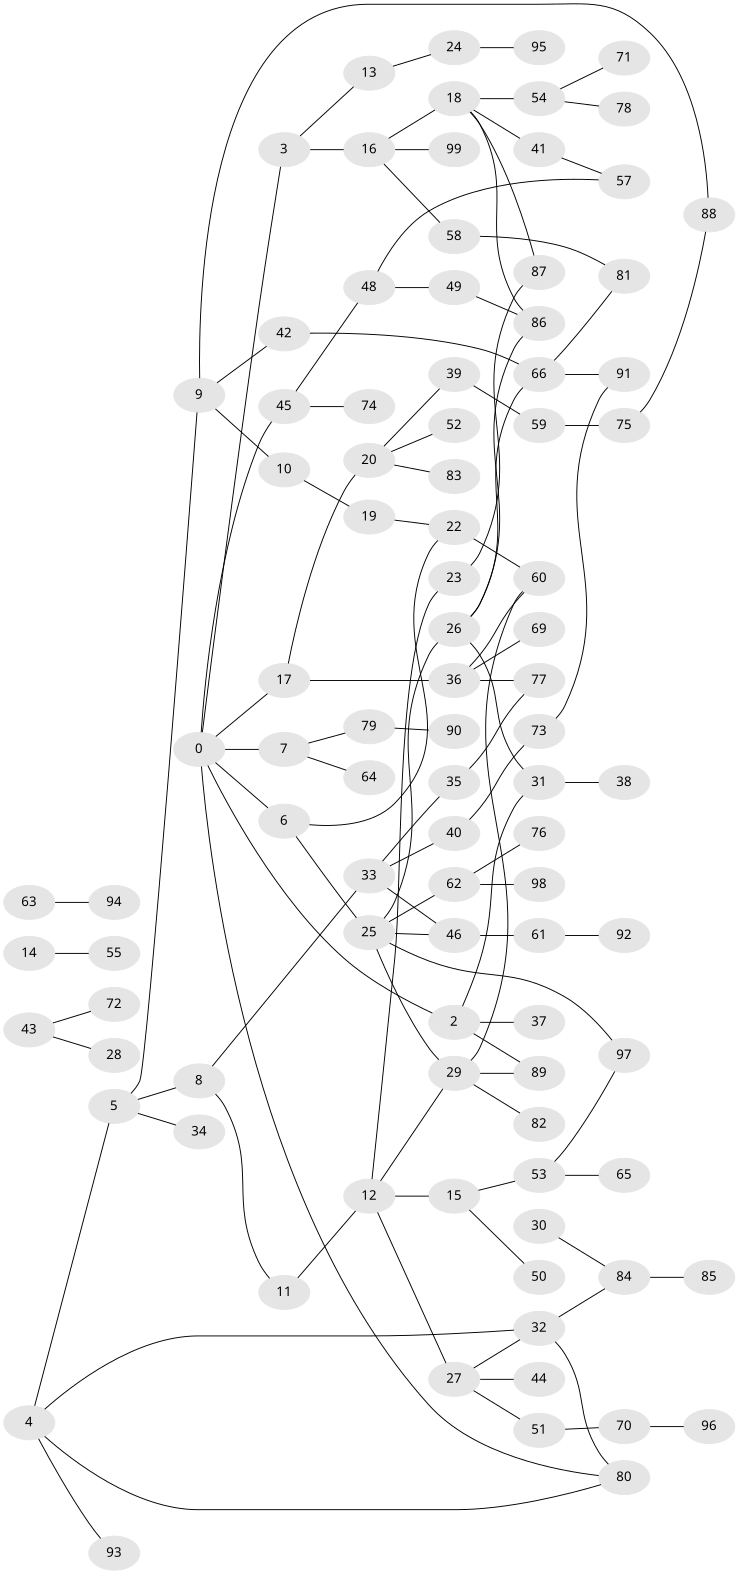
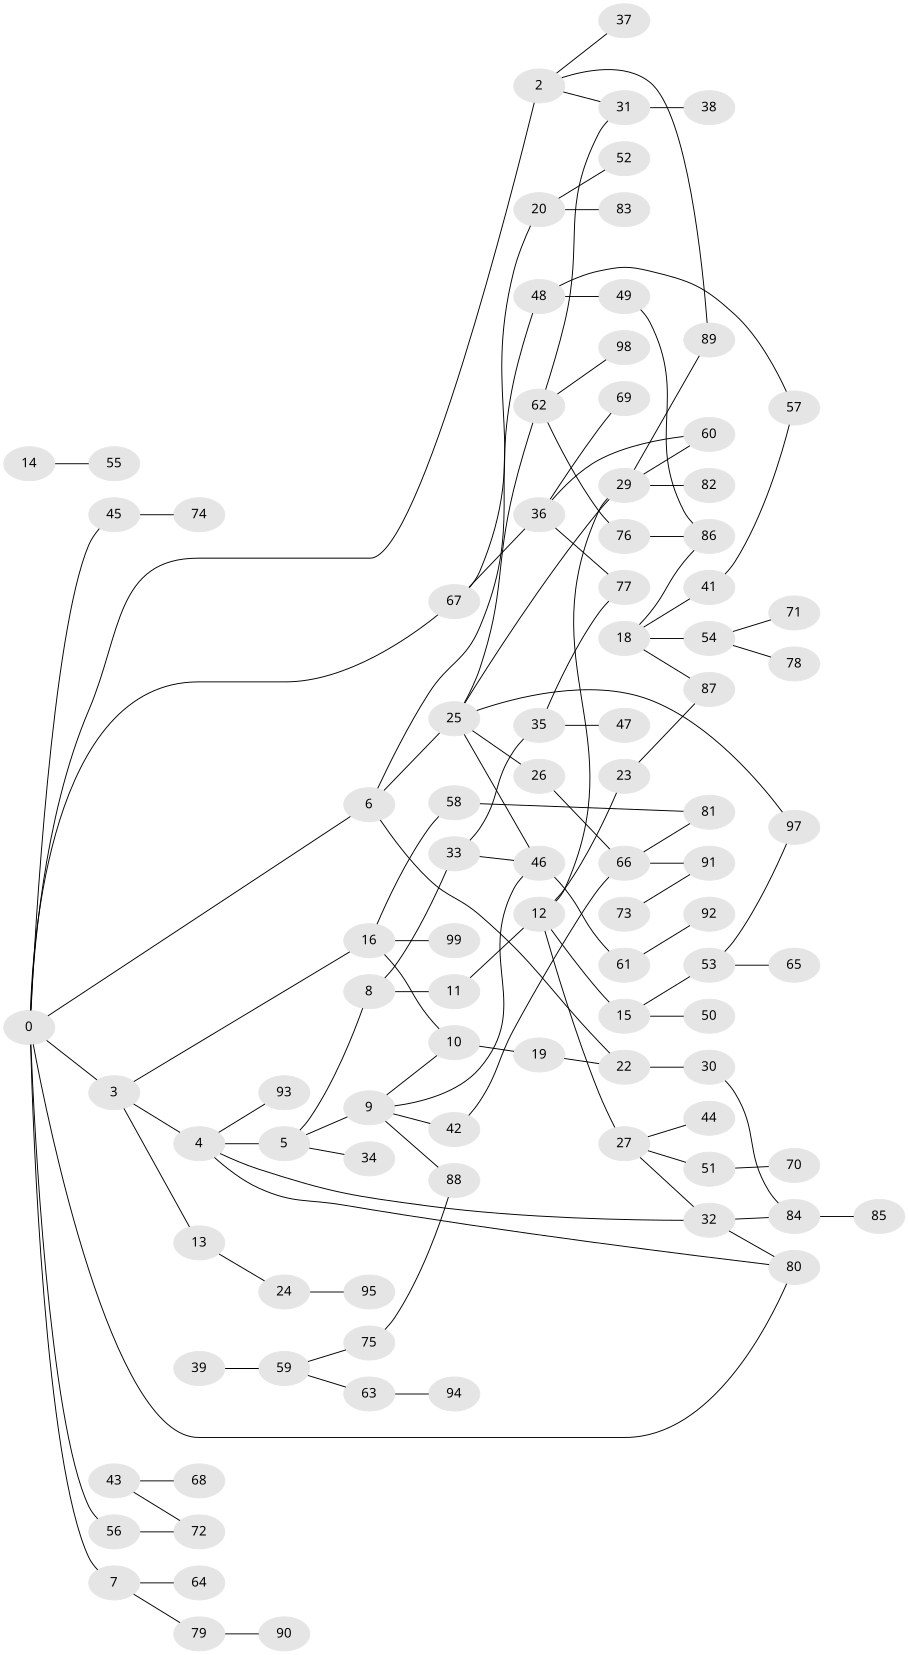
(412, 124) -> (408, 986)
(327, 347) -> (489, 603)
(412, 417) -> none
(497, 476) -> (667, 536)
(501, 556) -> (667, 1067)
(284, 680) -> (454, 602)
(497, 706) -> (574, 253)
none -> (624, 725)
(454, 833) -> none
none -> (502, 1020)
(114, 1055) -> (199, 1481)
none -> (157, 1118)
none -> (327, 1381)
(709, 1427) -> none
none -> (114, 1532)
